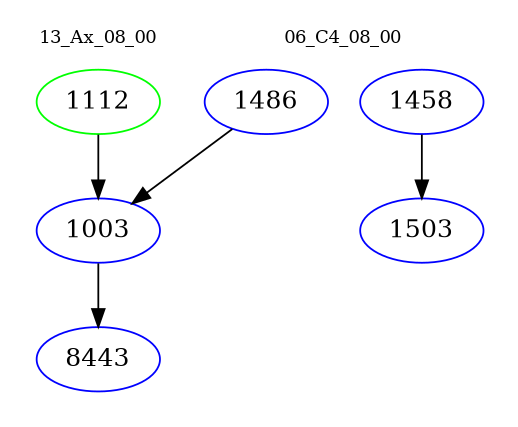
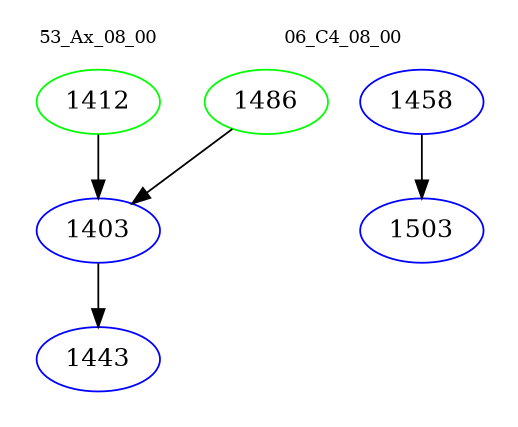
(98, 38) -> (98, 38)
(98, 102) -> (98, 102)
(266, 102) -> (266, 102)
(98, 231) -> (98, 231)
(98, 359) -> (98, 359)
